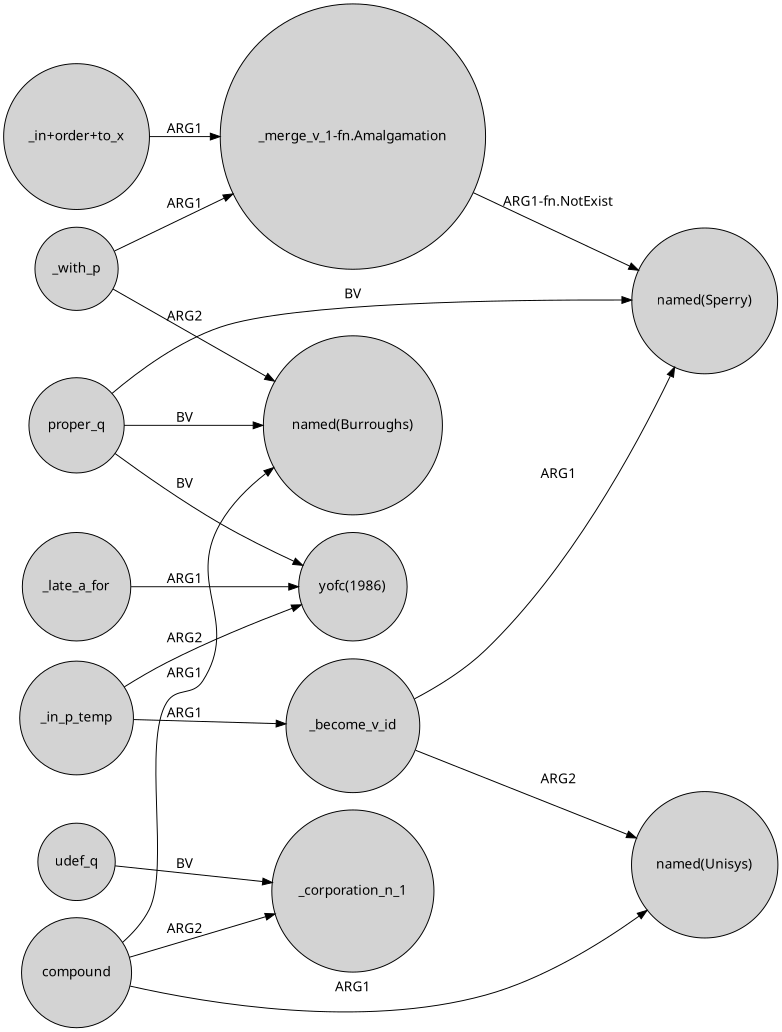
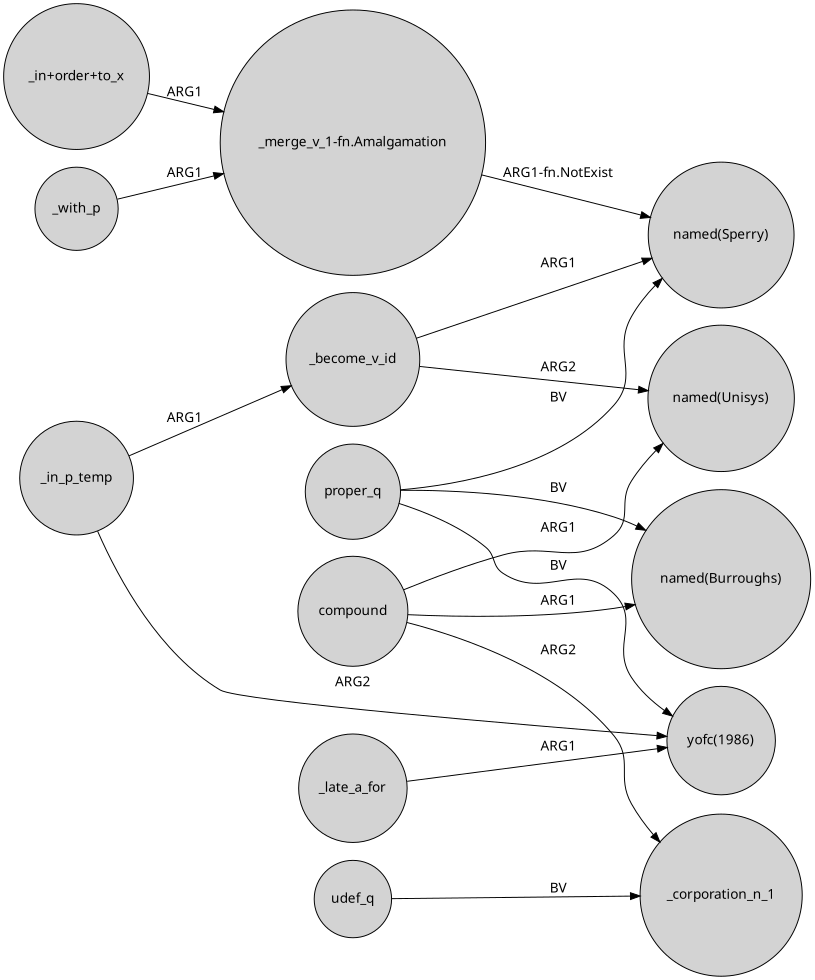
(190, 333) -> none
